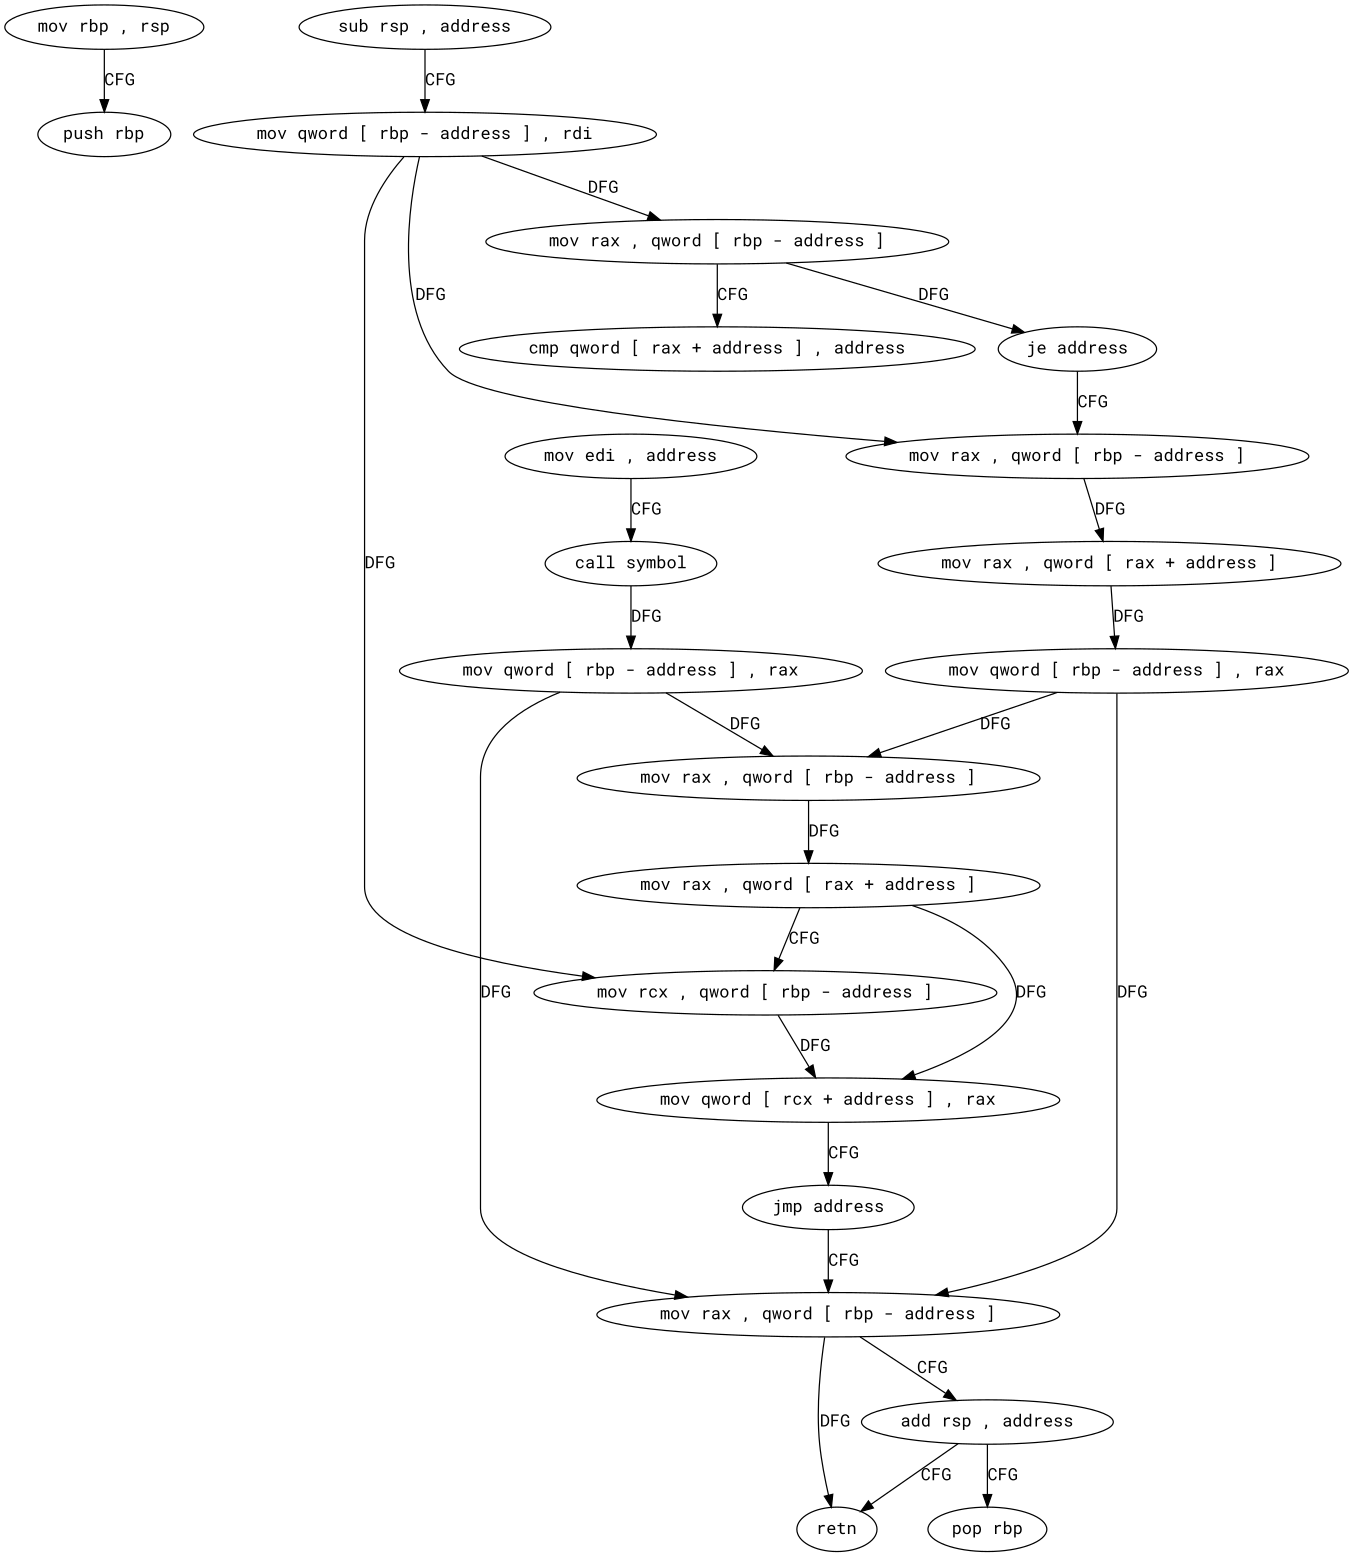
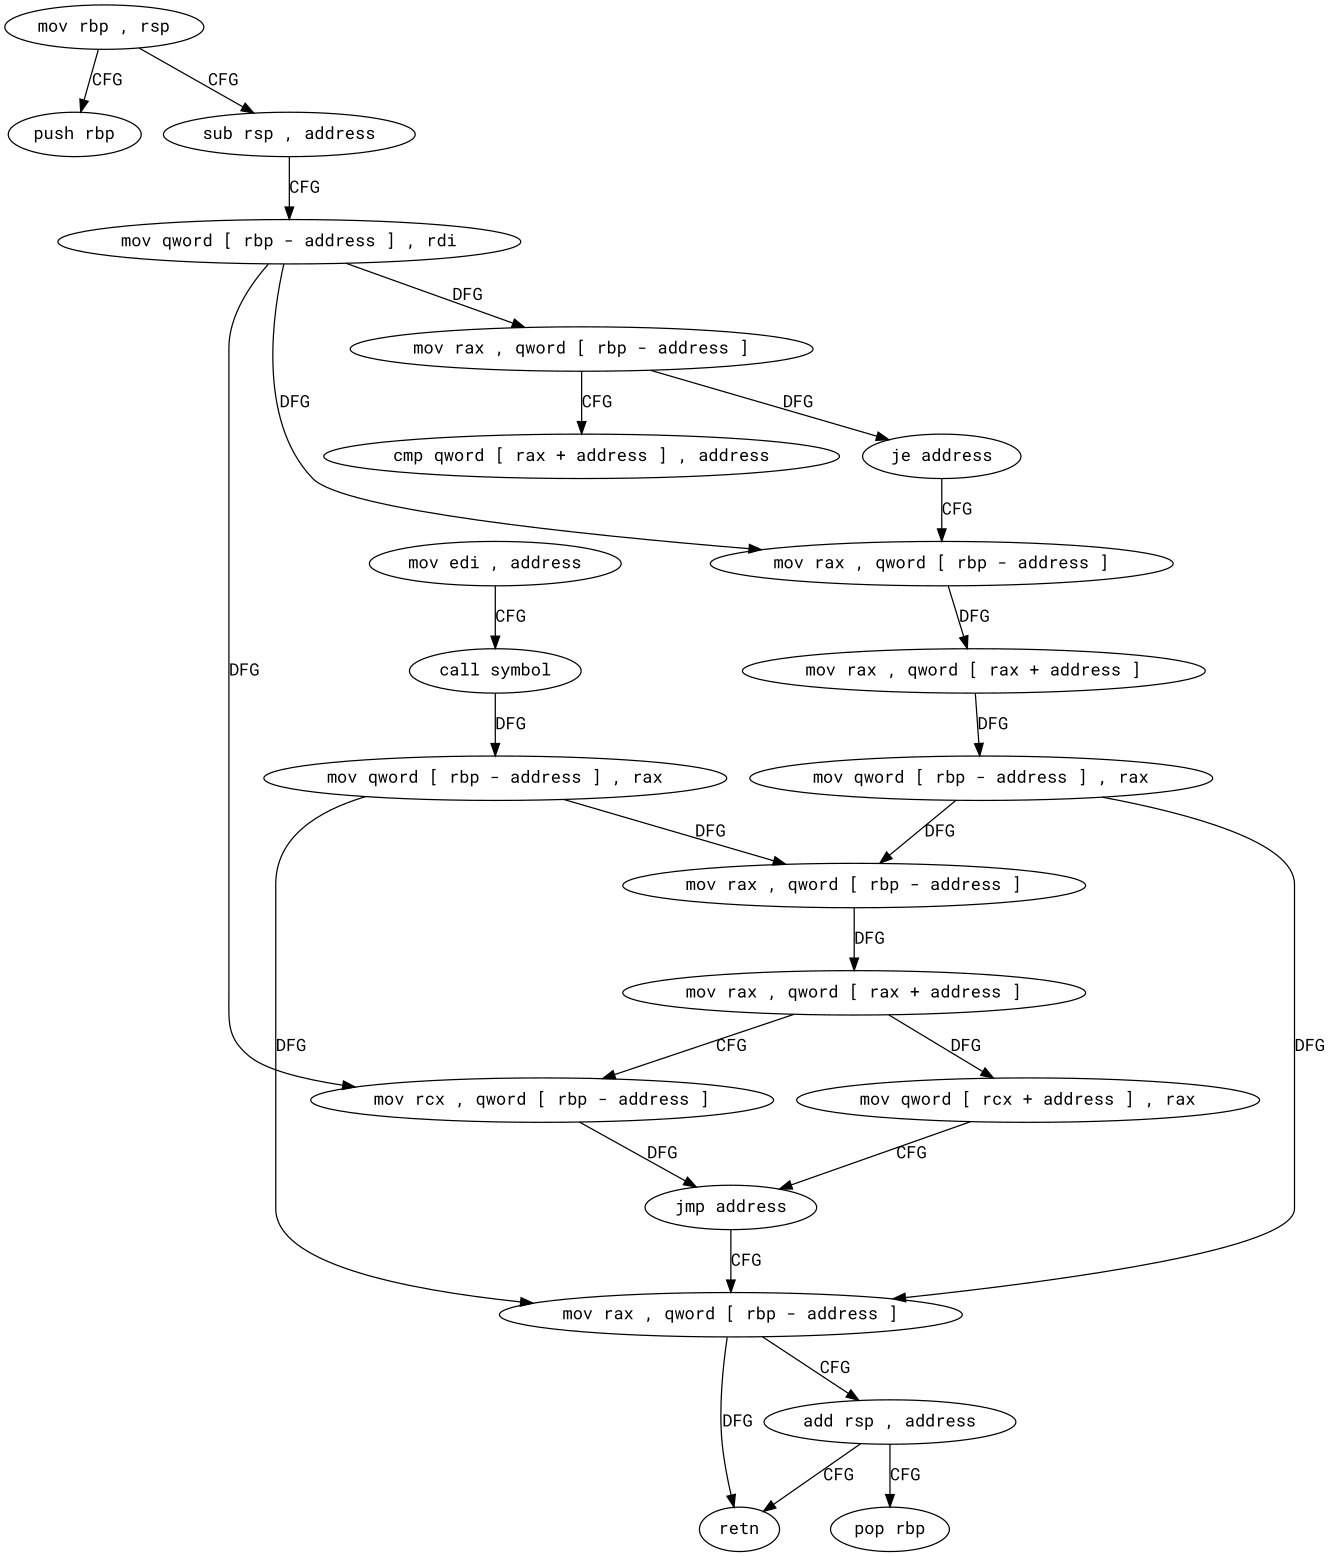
none -> (191, 77)
(794, 1041) -> (632, 1151)
